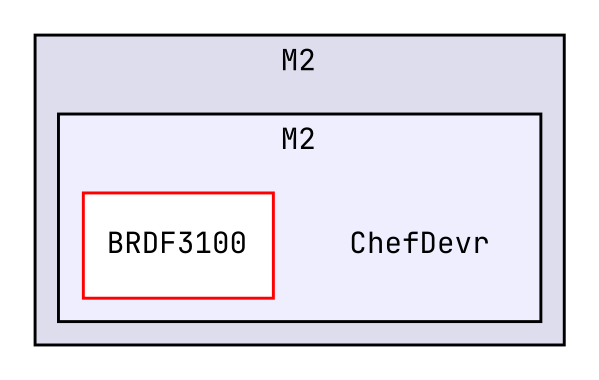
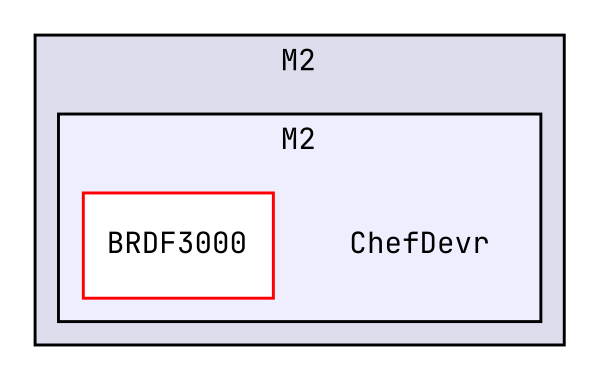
(178, 246) -> (178, 246)
